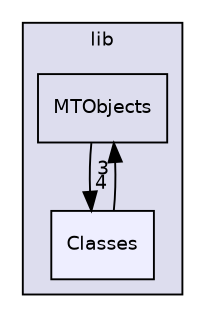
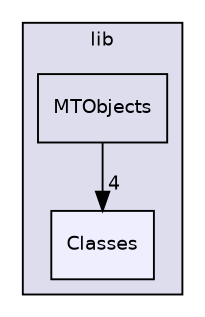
(115, 186) -> none
